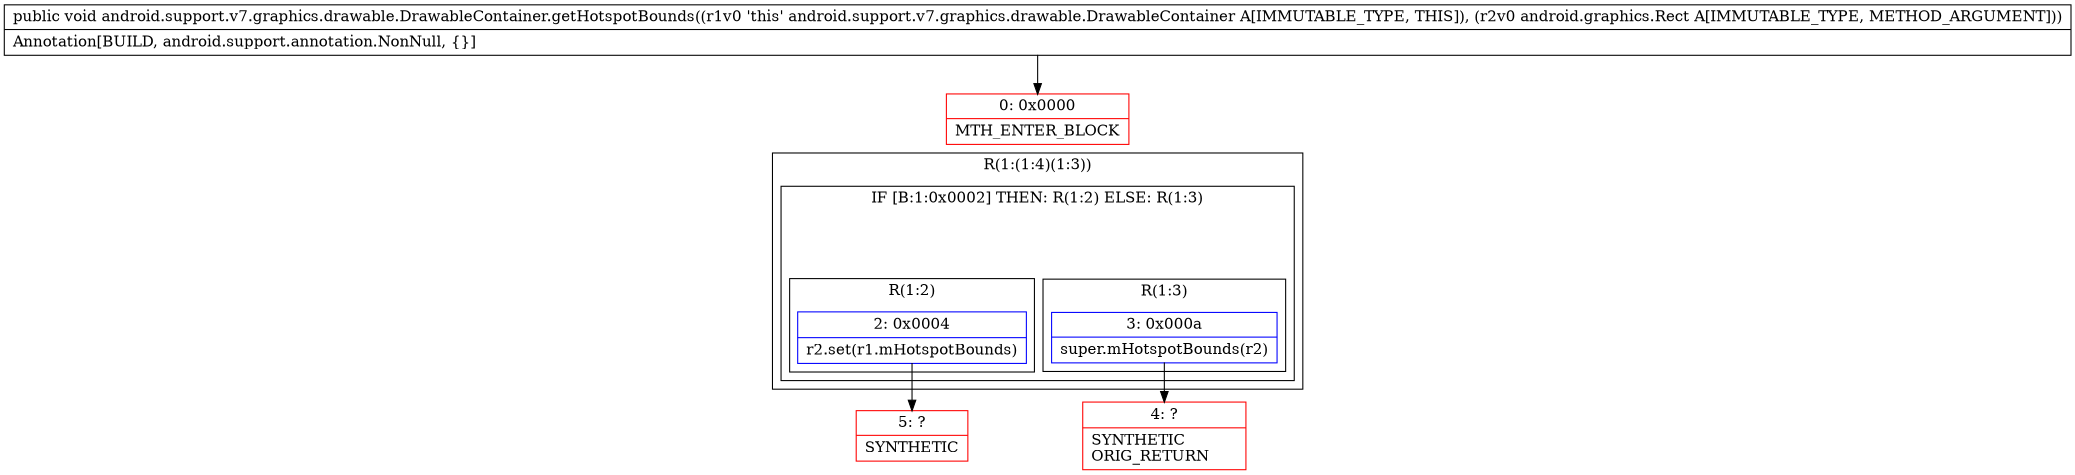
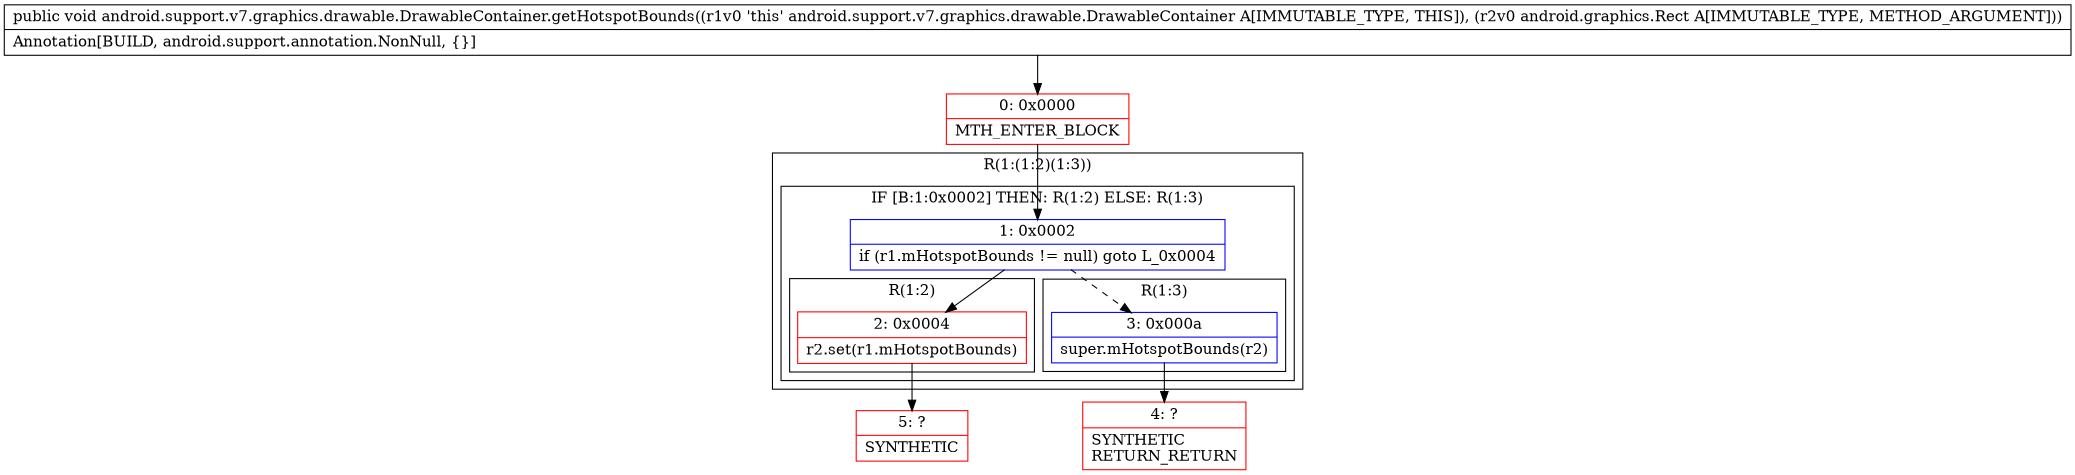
(1038, 165) -> (1038, 165)
none -> (1038, 245)
(912, 338) -> (912, 338)
(1150, 456) -> (1164, 456)
